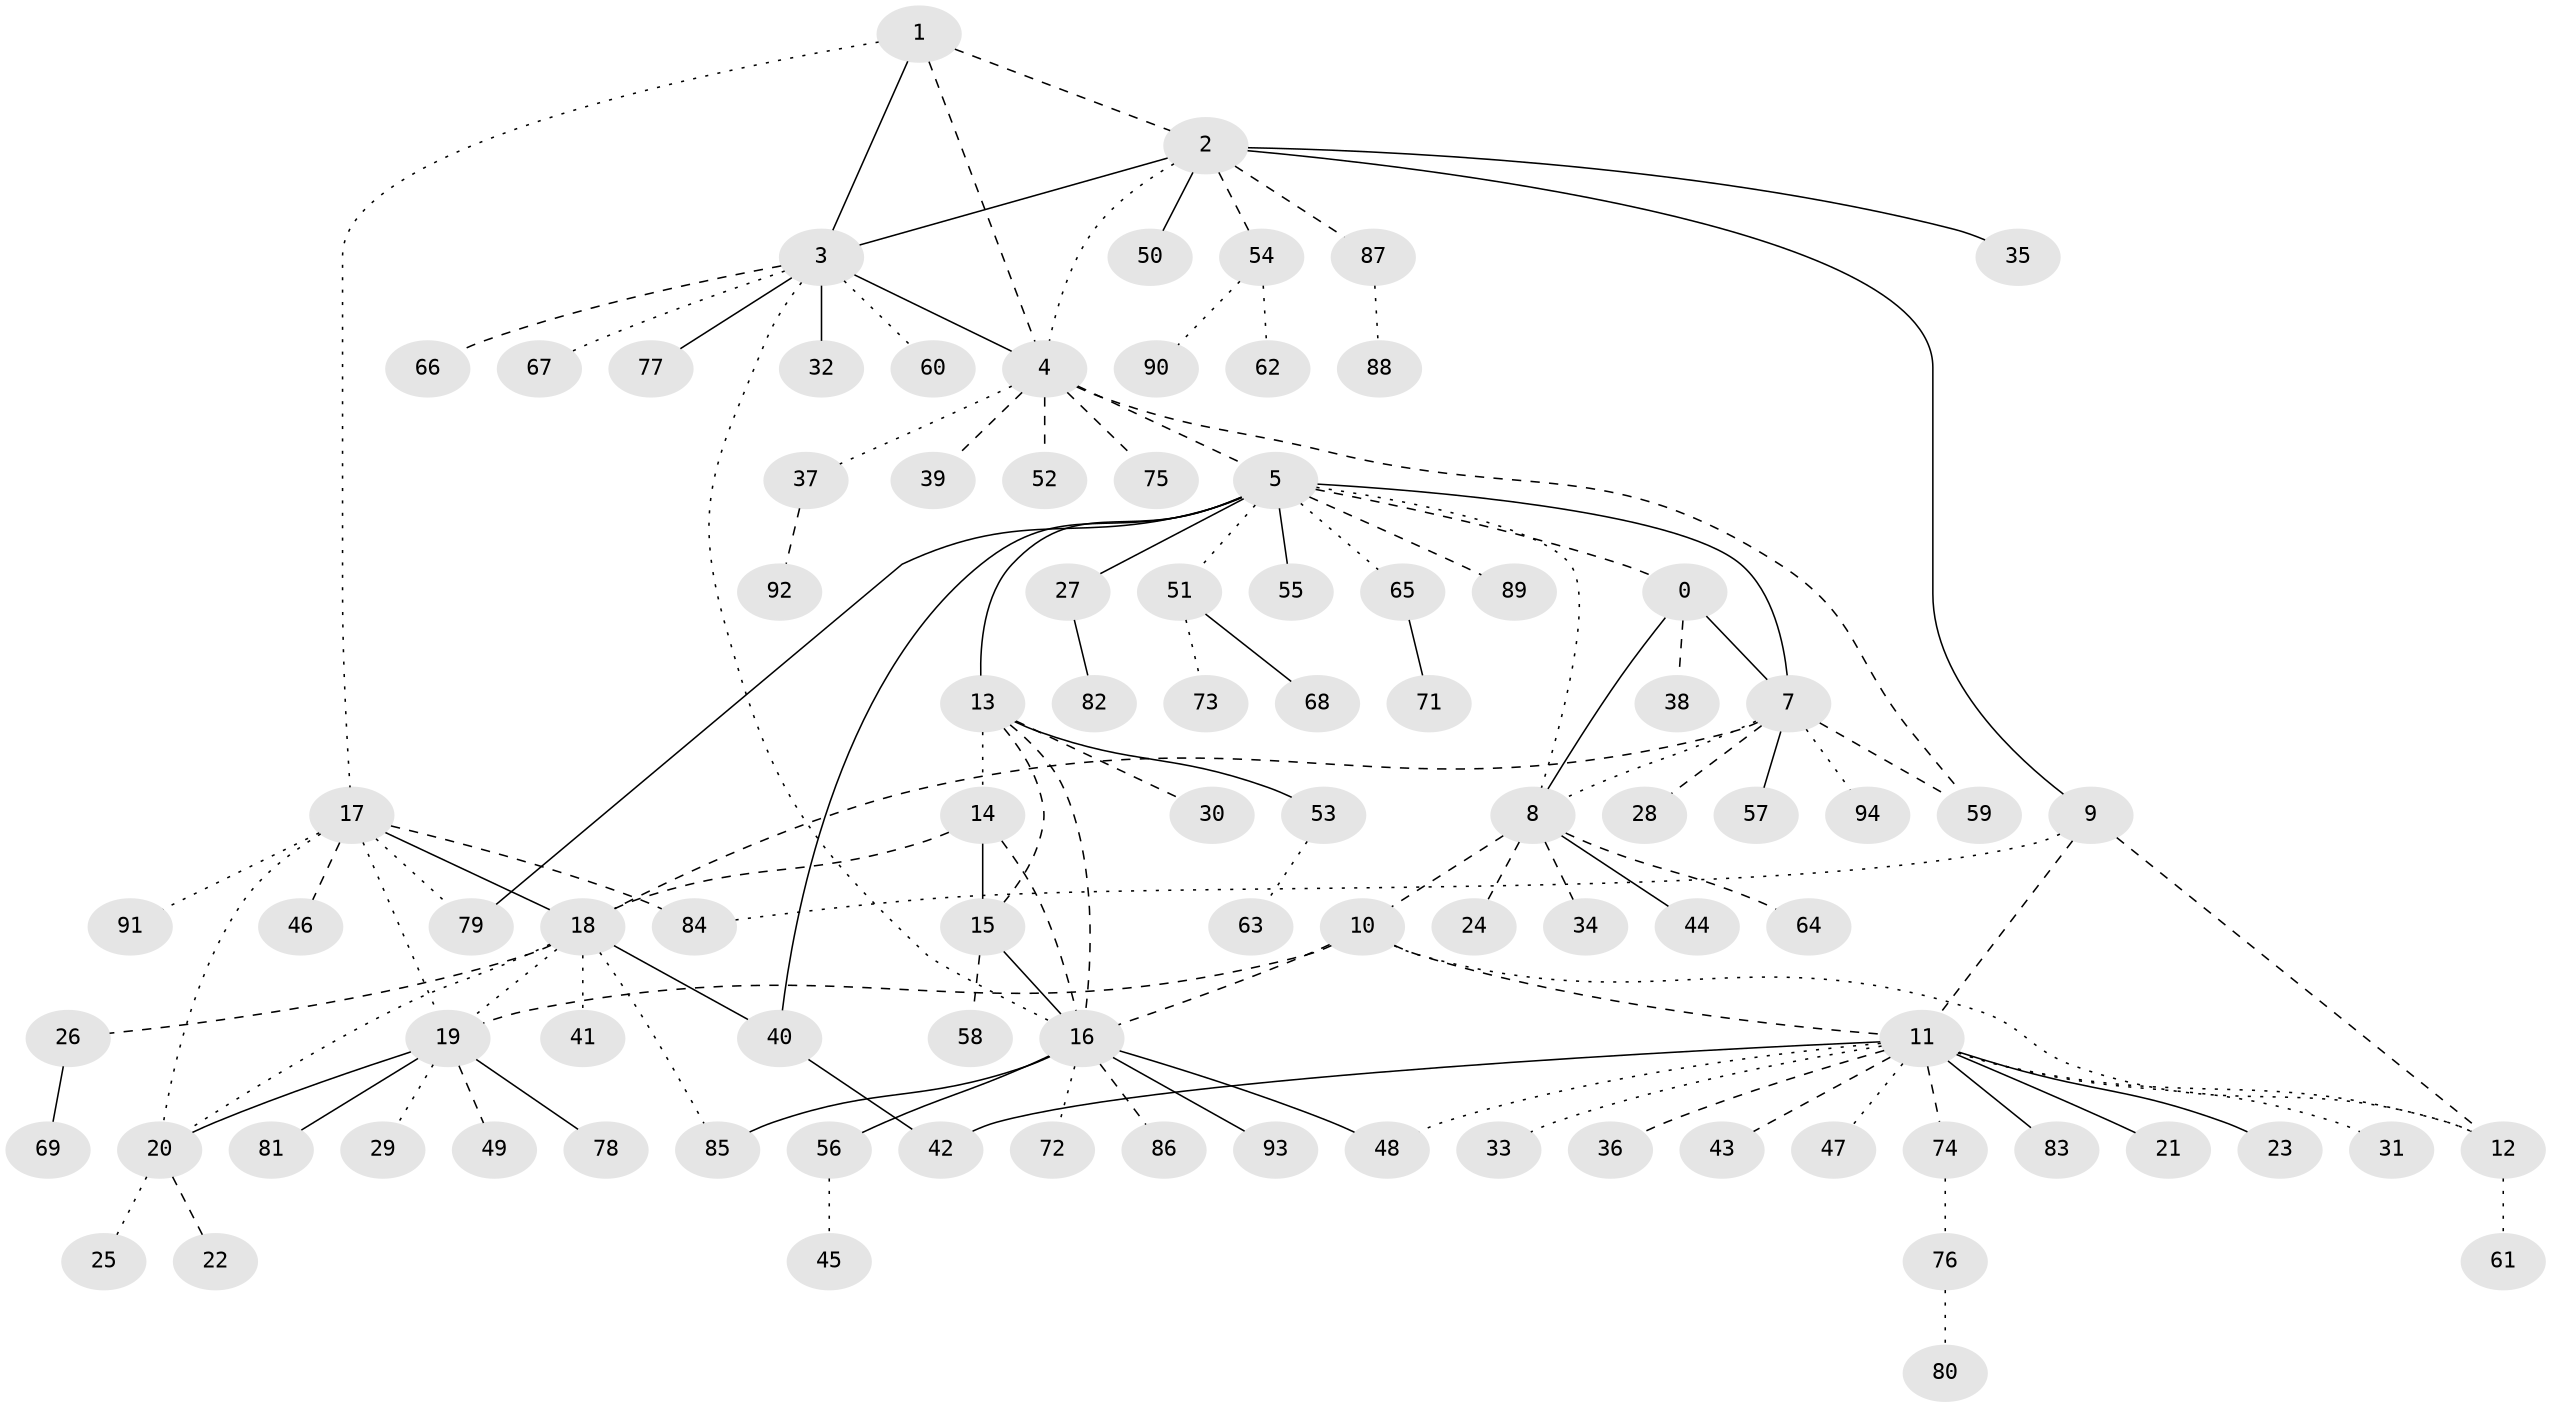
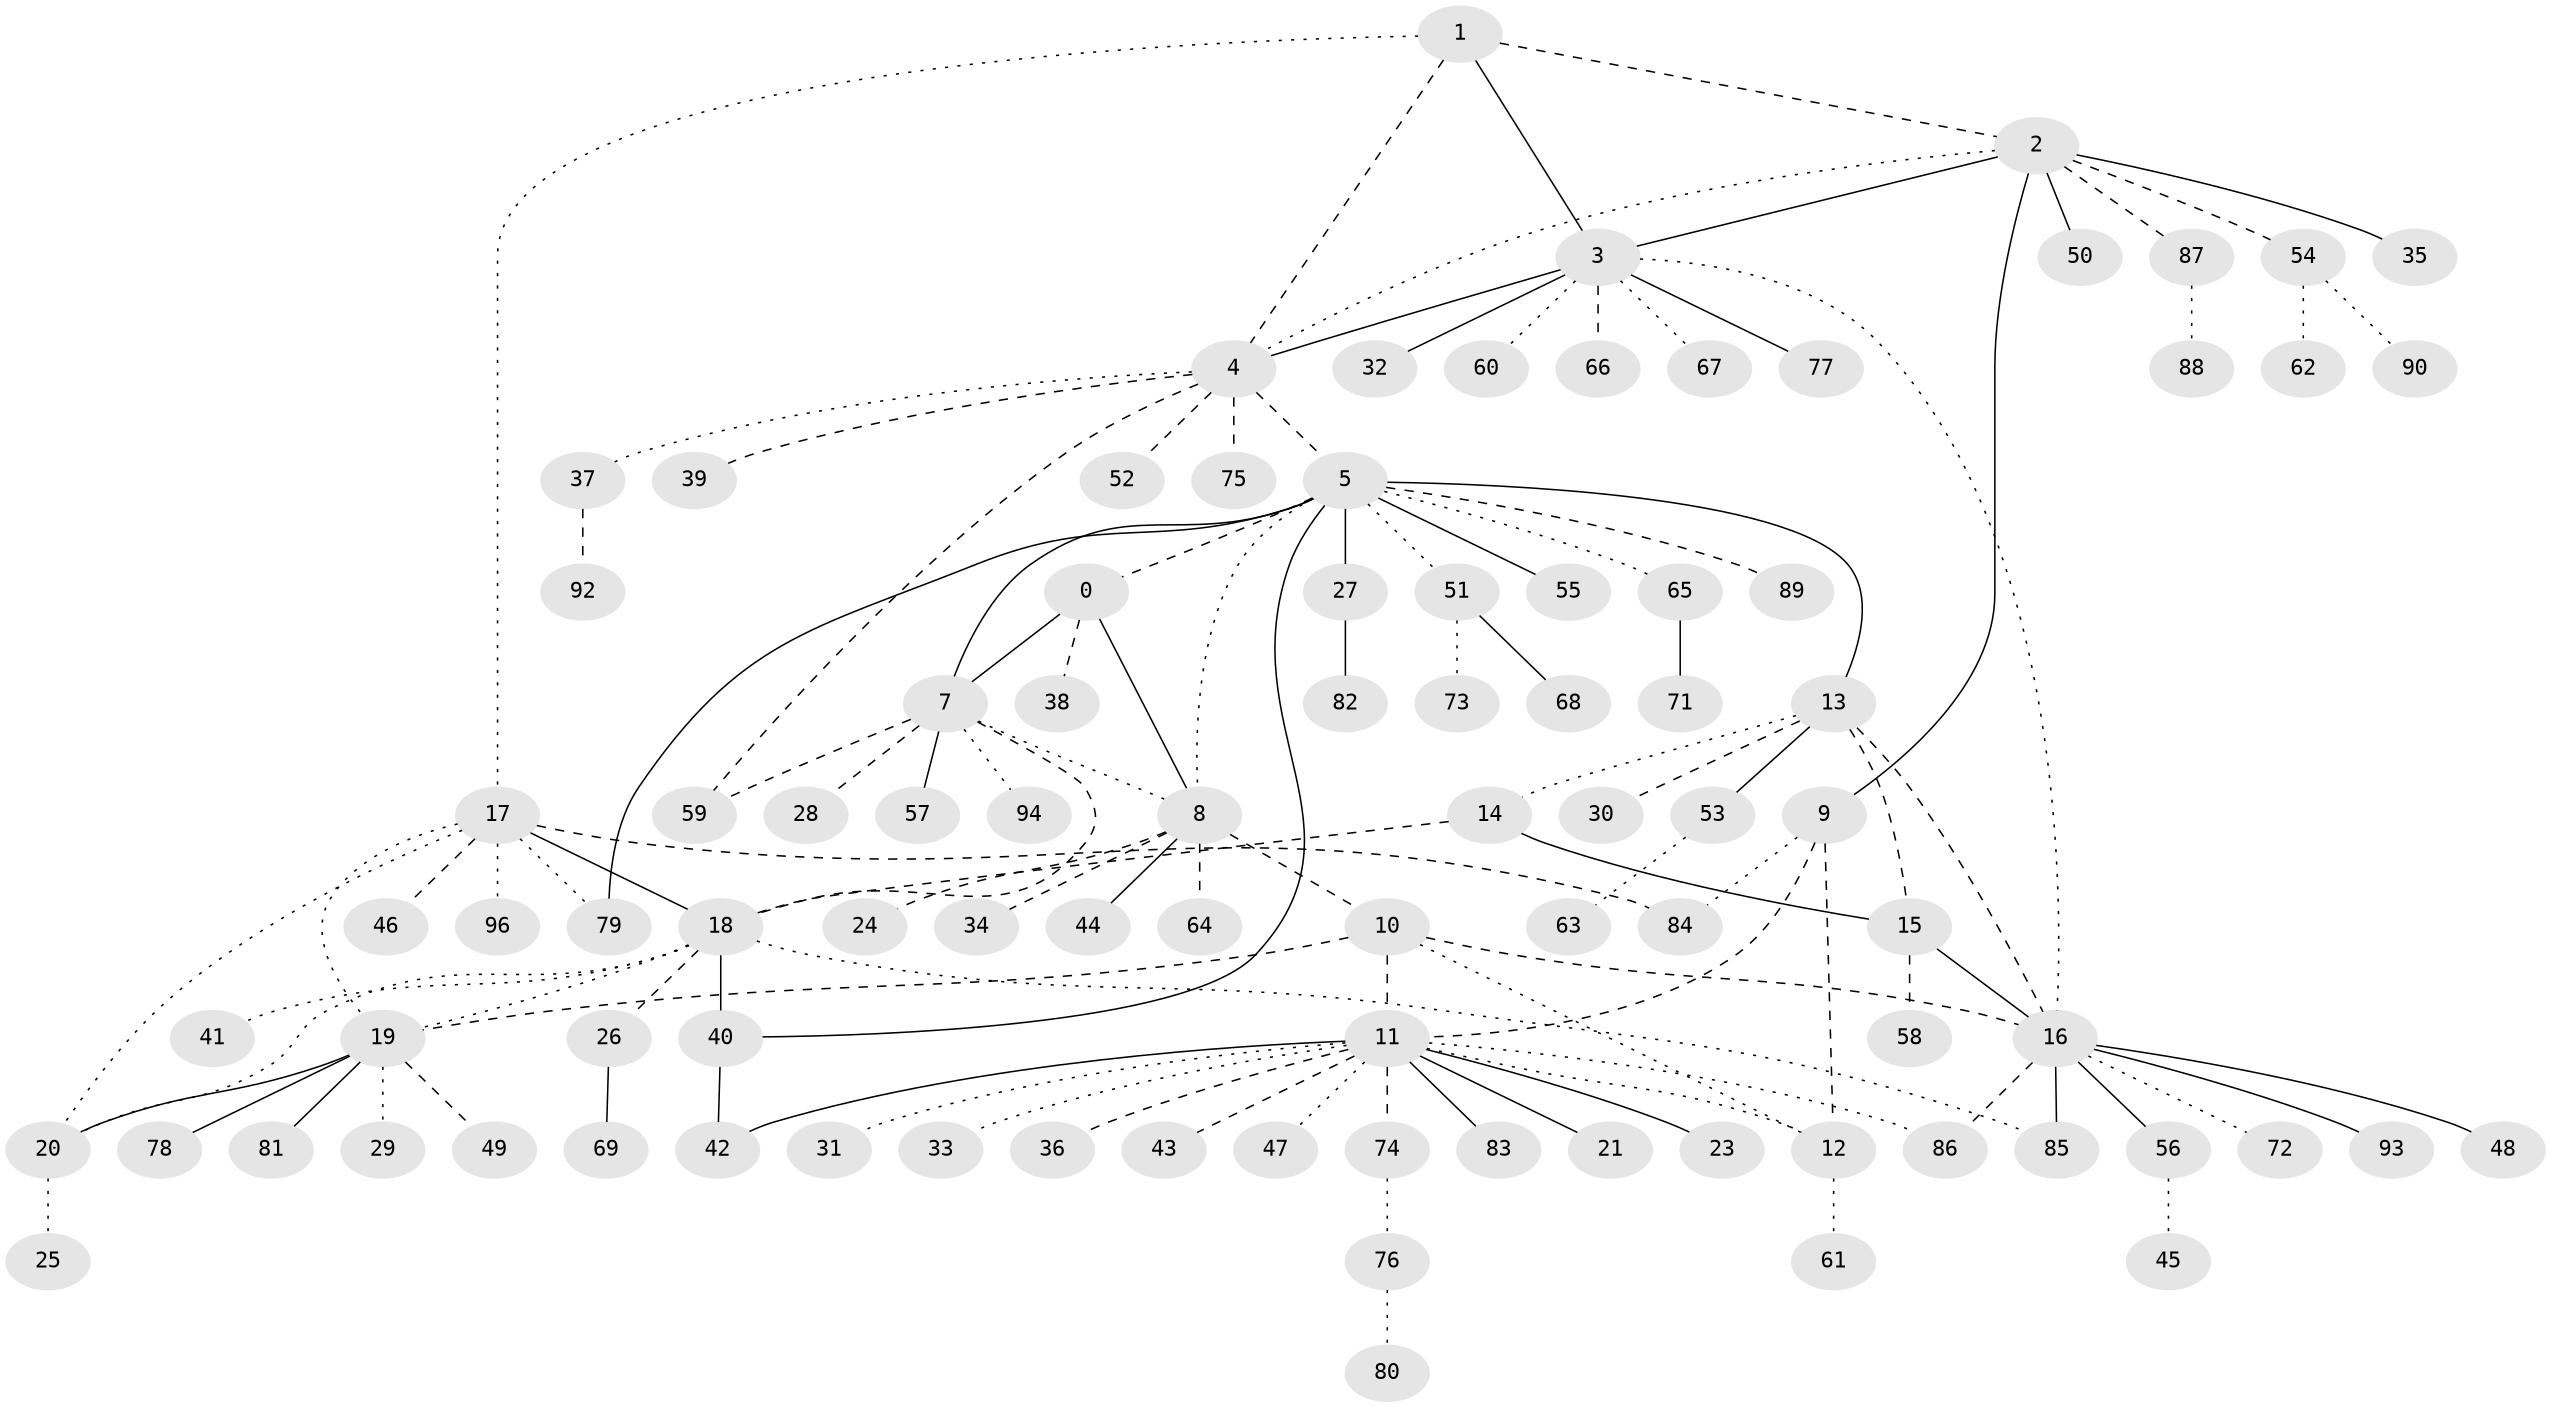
(1048, 922) -> none
(130, 927) -> (498, 927)
(1647, 1074) -> (1650, 1069)
(215, 1262) -> none
